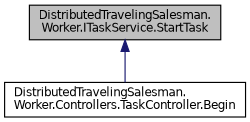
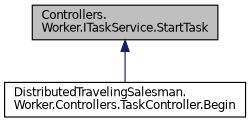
(125, 22) -> (125, 22)
